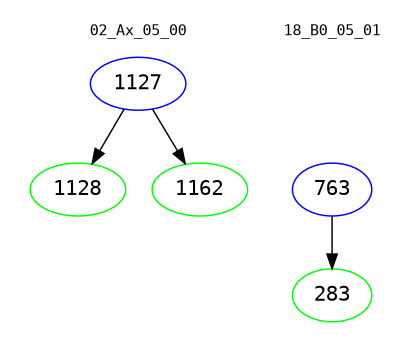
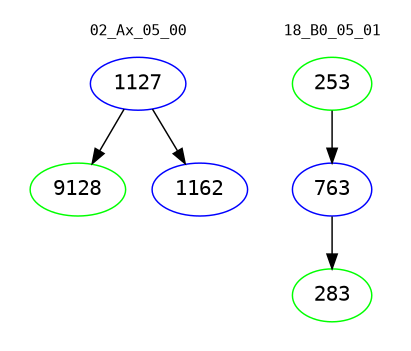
none -> (332, 84)
(78, 190) -> (78, 190)
(200, 190) -> (200, 190)
